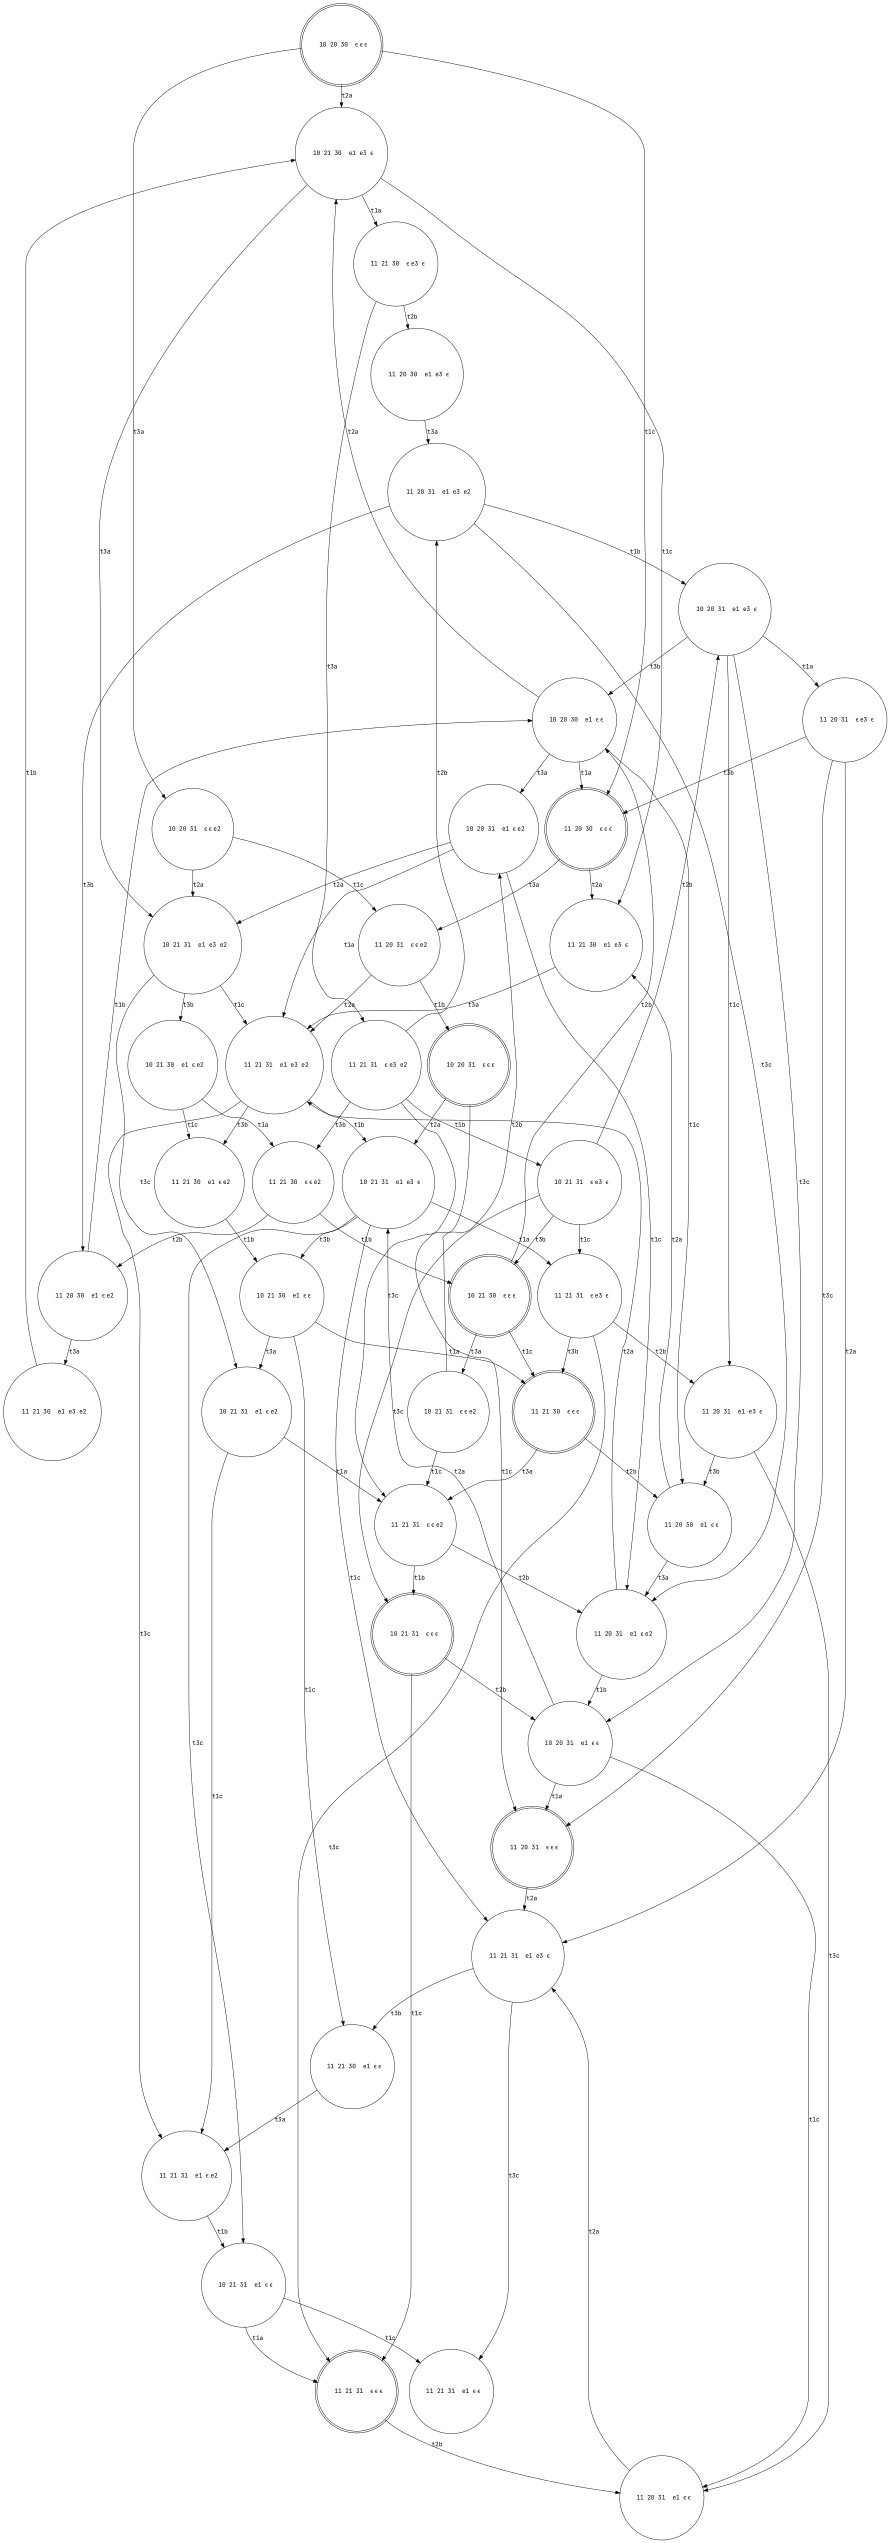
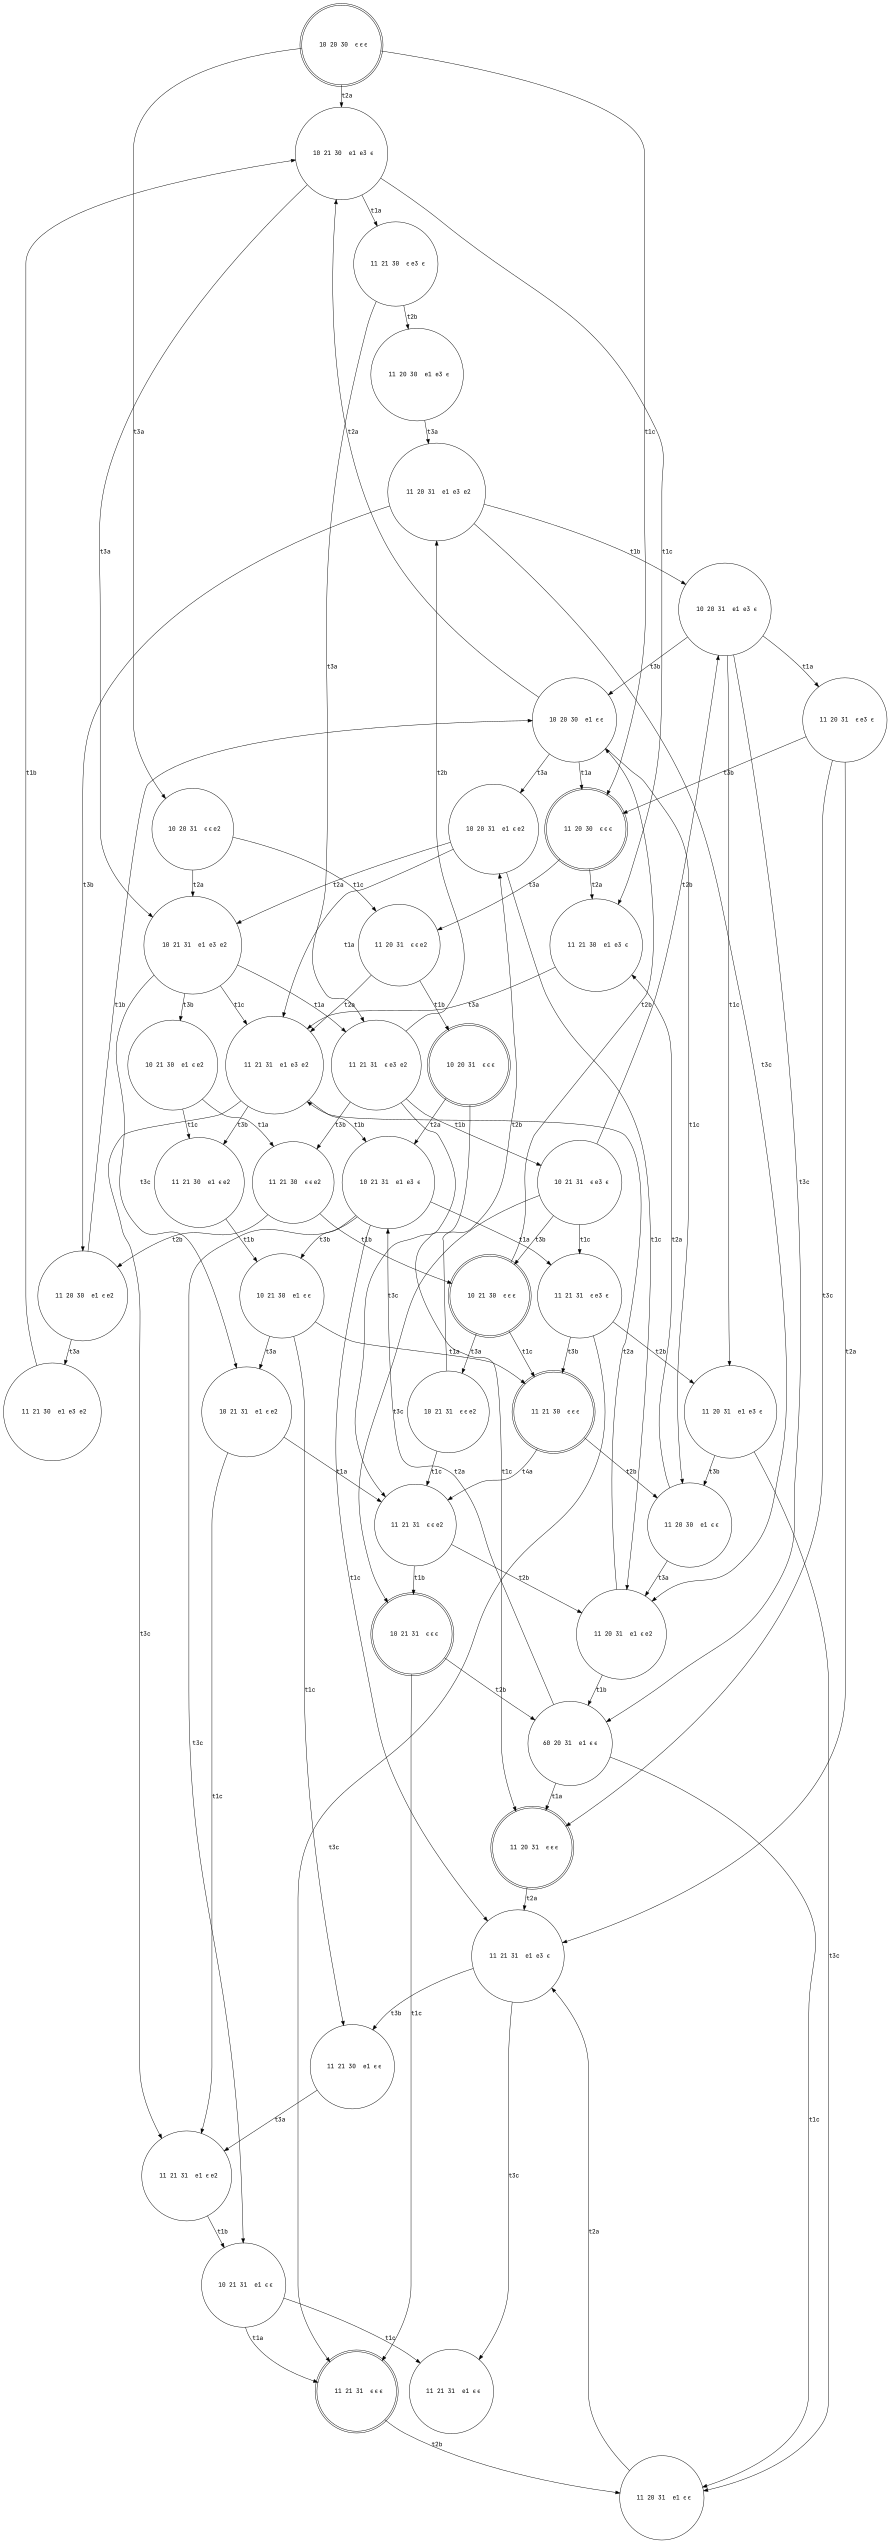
none -> (295, 995)
(527, 1472) -> (527, 1472)
(570, 1743) -> (570, 1743)
